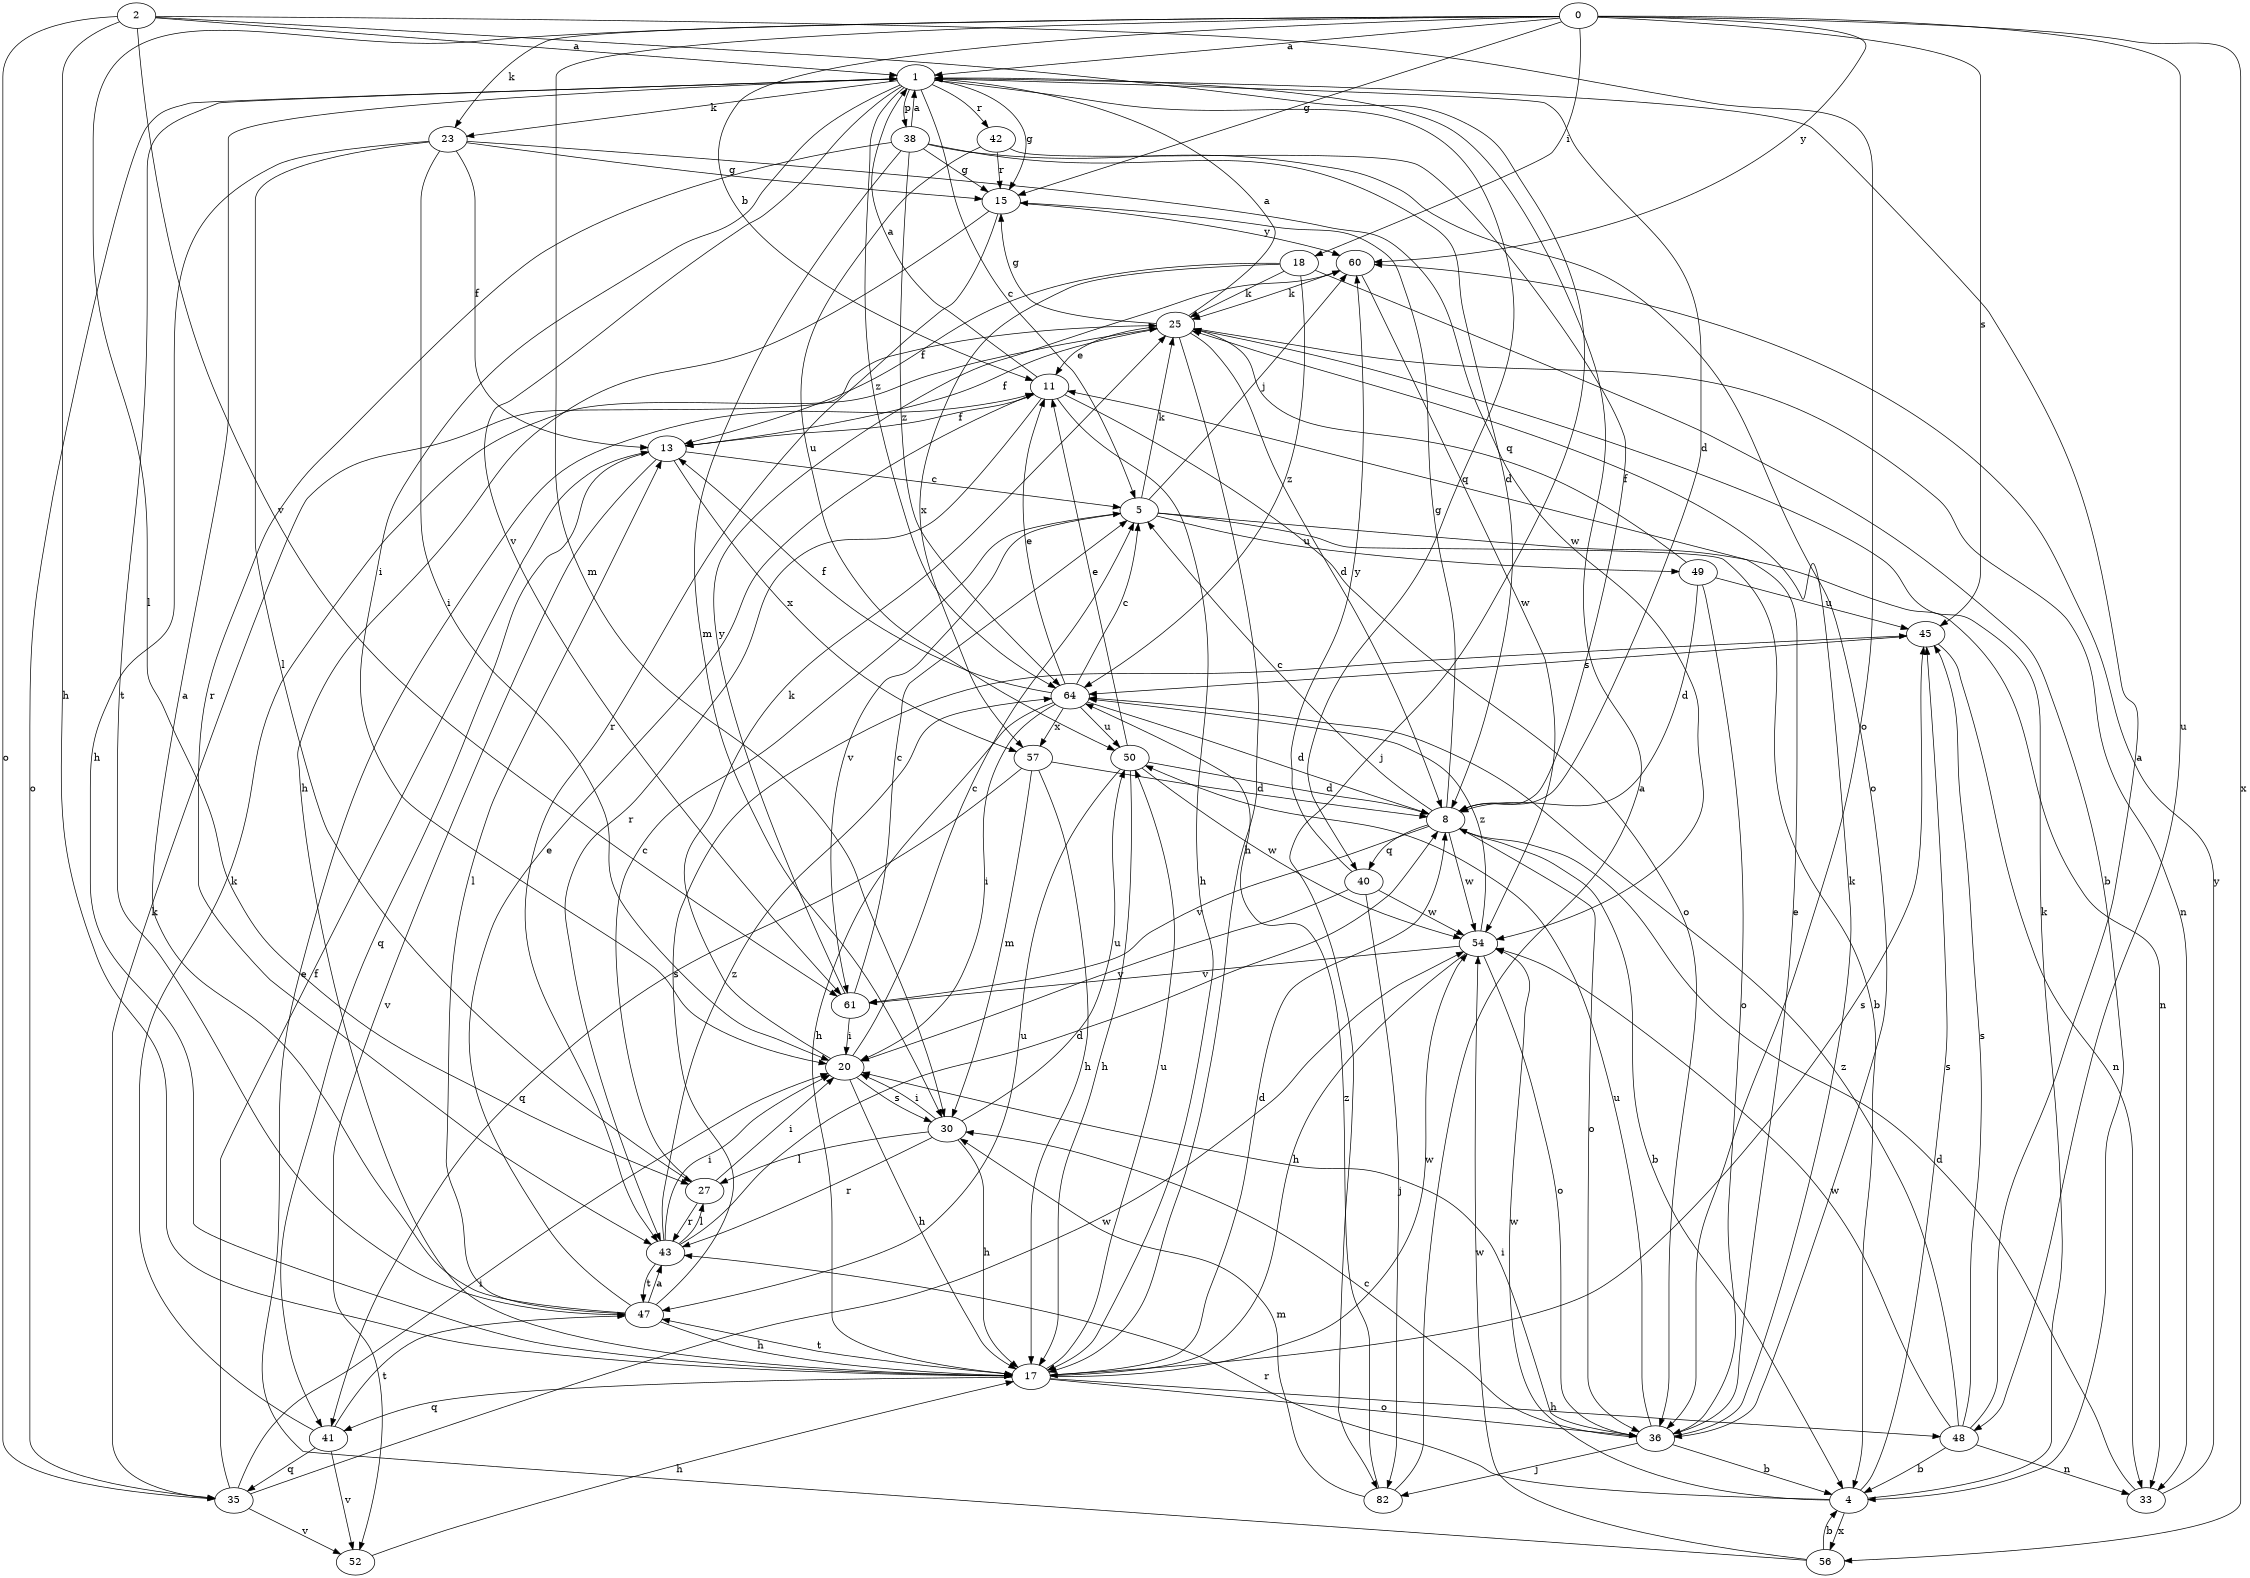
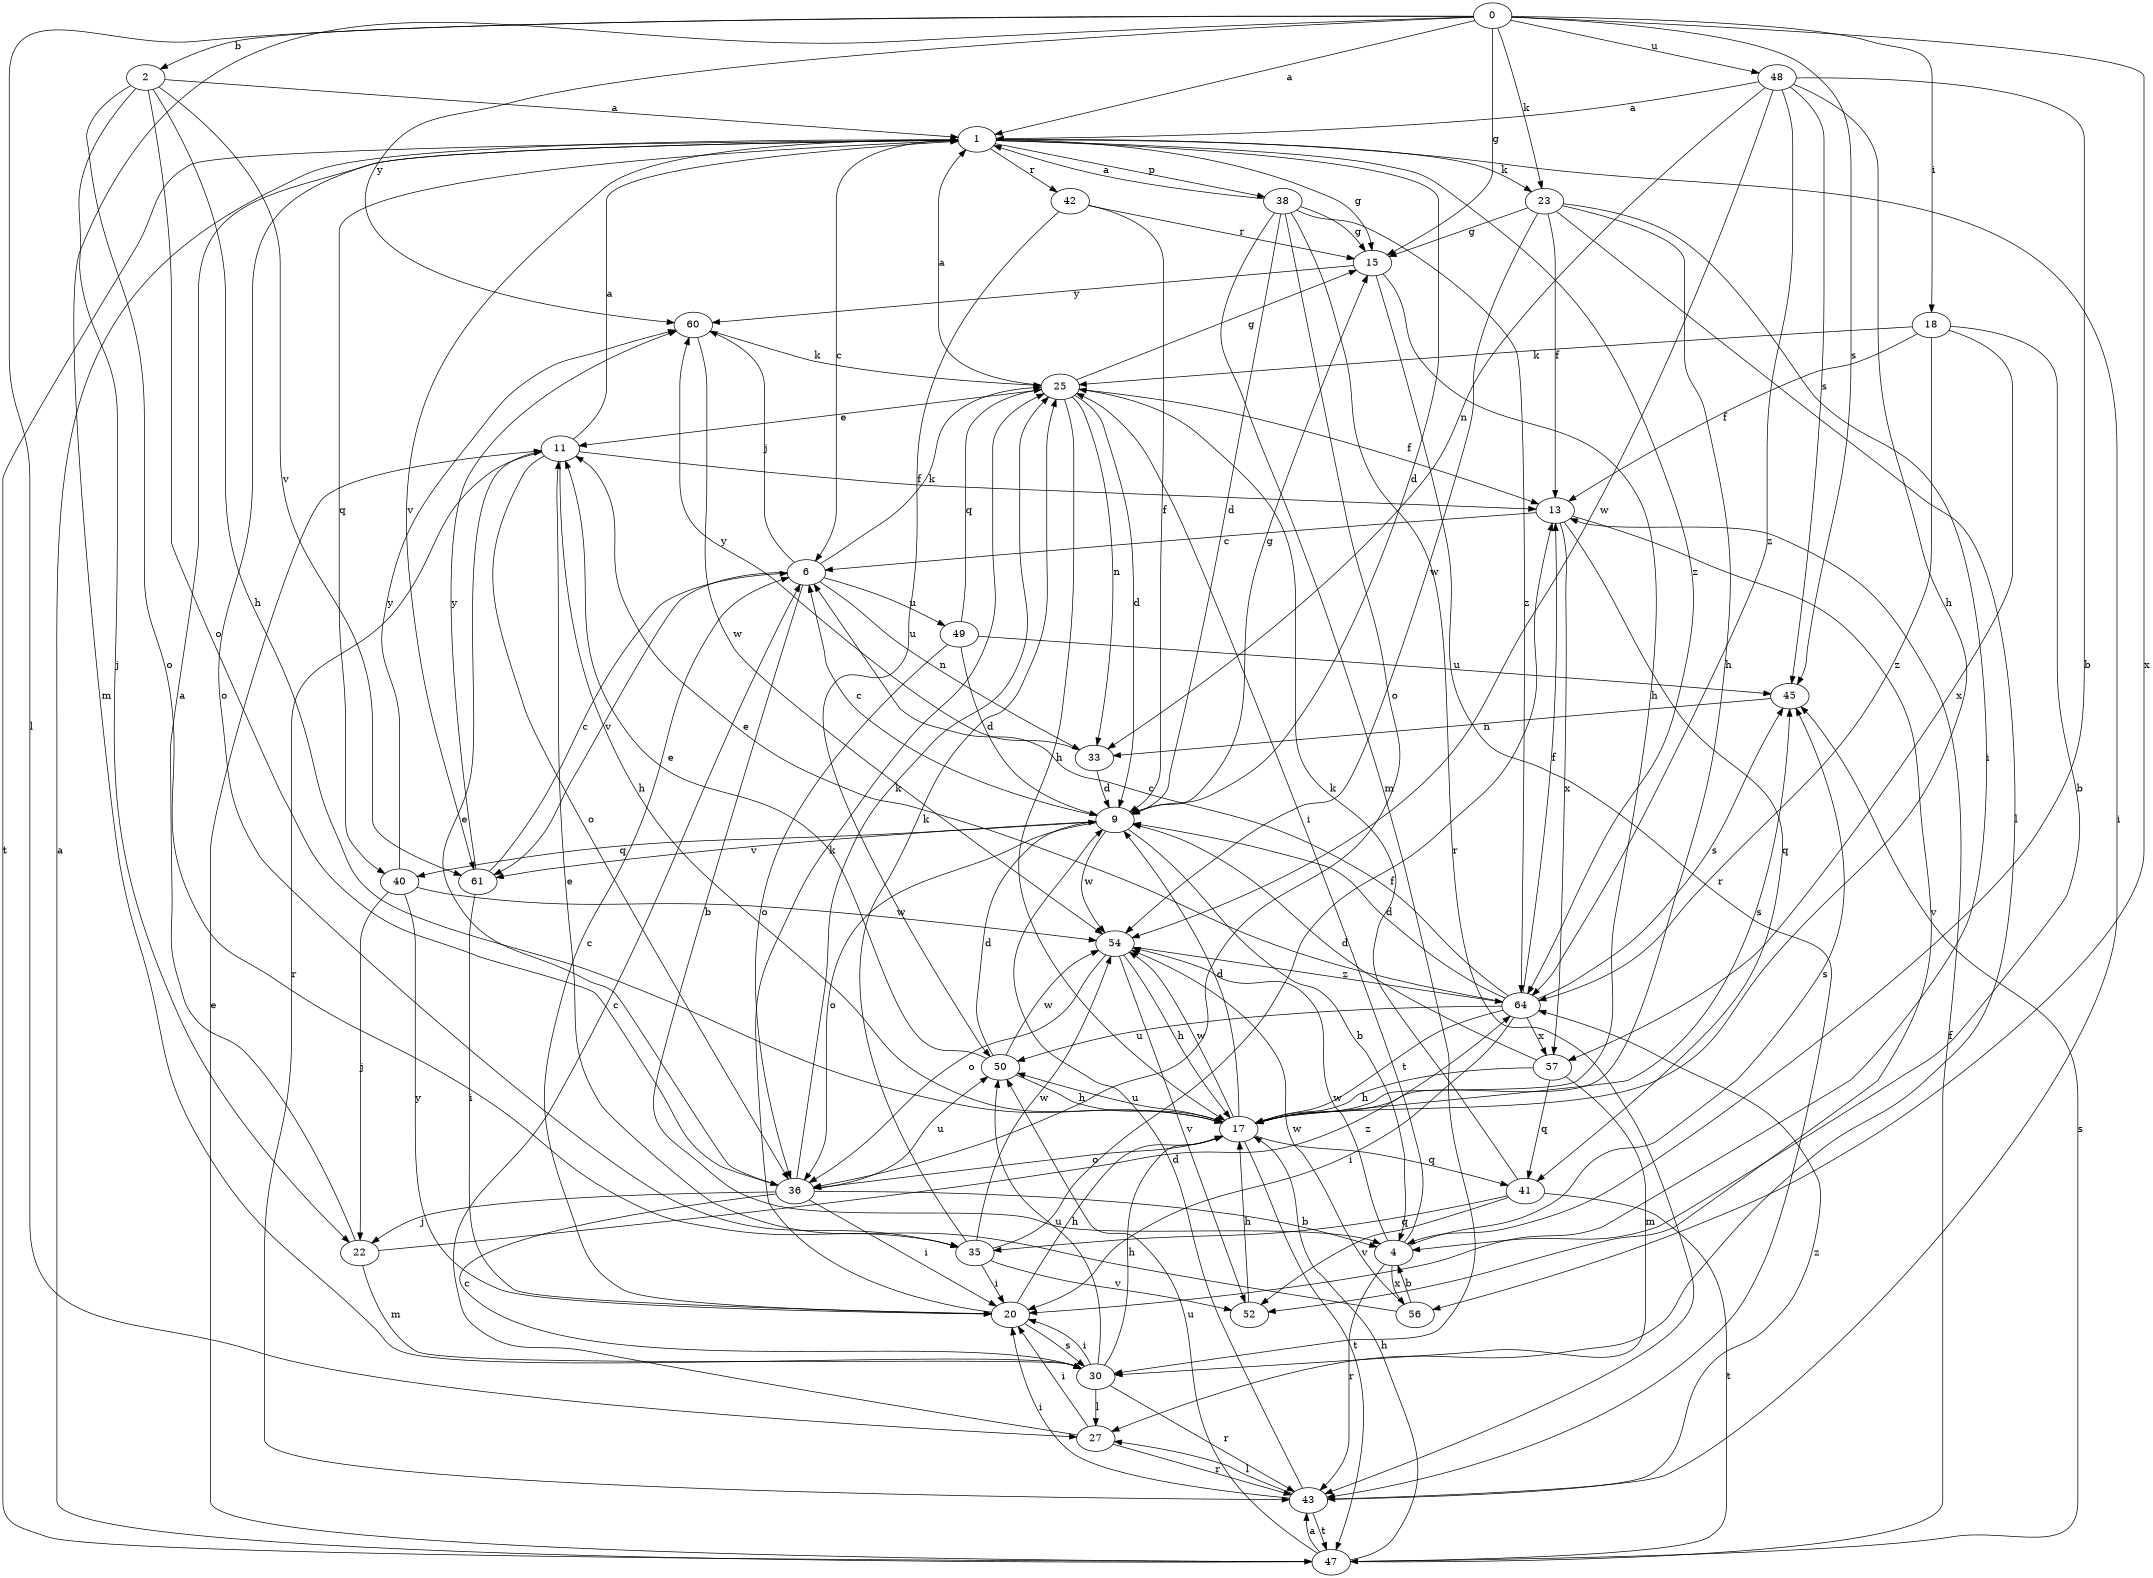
(920, 56) -> (818, 19)
(1139, 511) -> (806, 572)
(377, 571) -> (2117, 583)
(1522, 665) -> (1686, 882)
(1446, 820) -> (1115, 820)
(473, 882) -> (1951, 1036)
(2044, 913) -> (1309, 820)
(1183, 973) -> (1181, 1126)
(819, 1036) -> (1405, 1067)
(1004, 1115) -> (1182, 1308)
(1492, 1407) -> (1937, 767)
(1383, 1500) -> (360, 1253)
